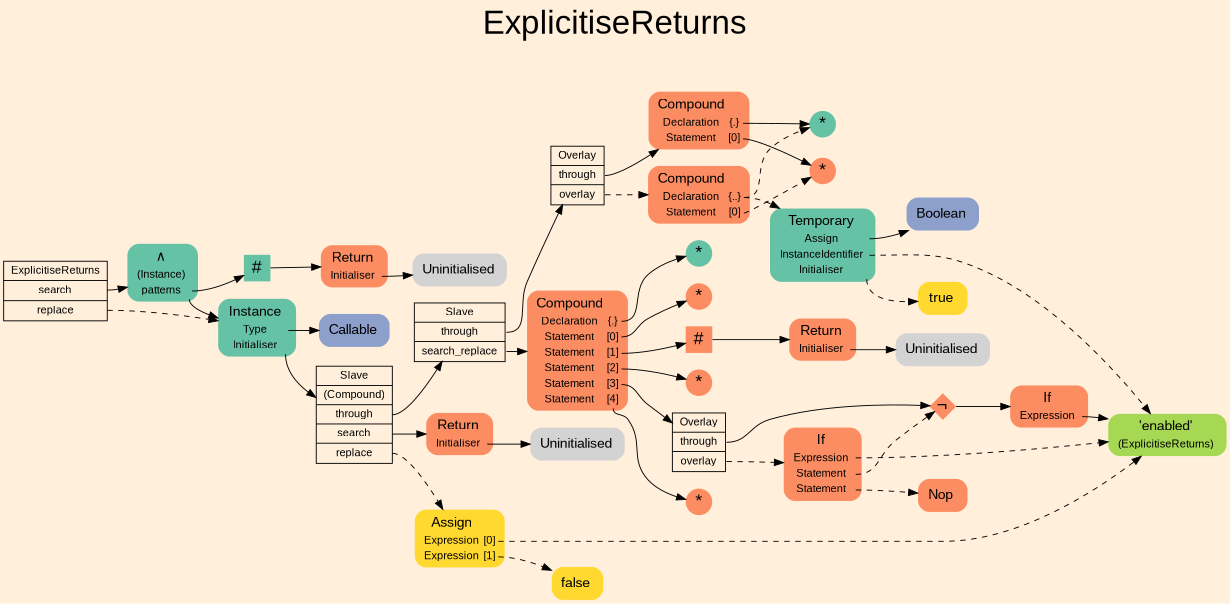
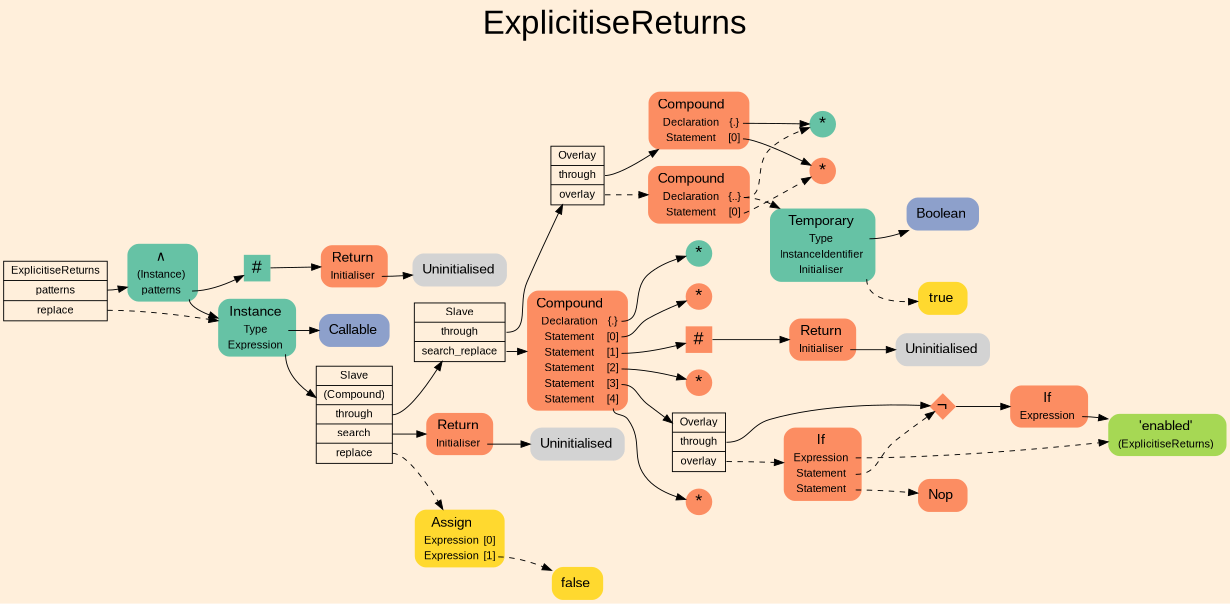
(821, 239) -> (821, 239)
(55, 290) -> (55, 290)
(1025, 294) -> none
(255, 345) -> (256, 345)
(826, 541) -> none
